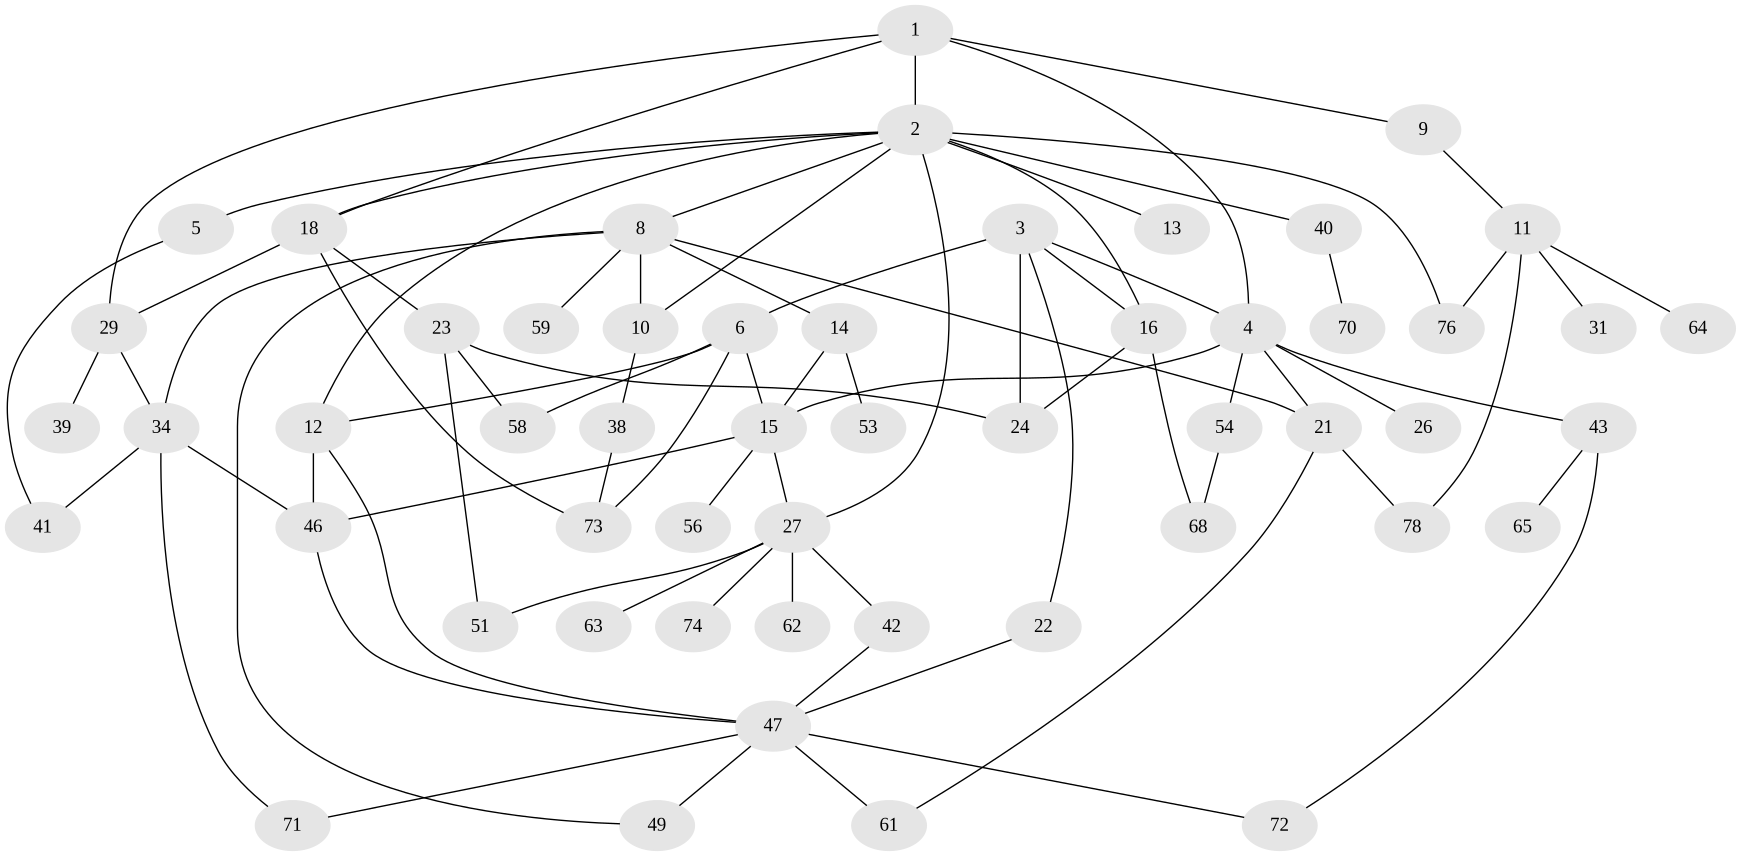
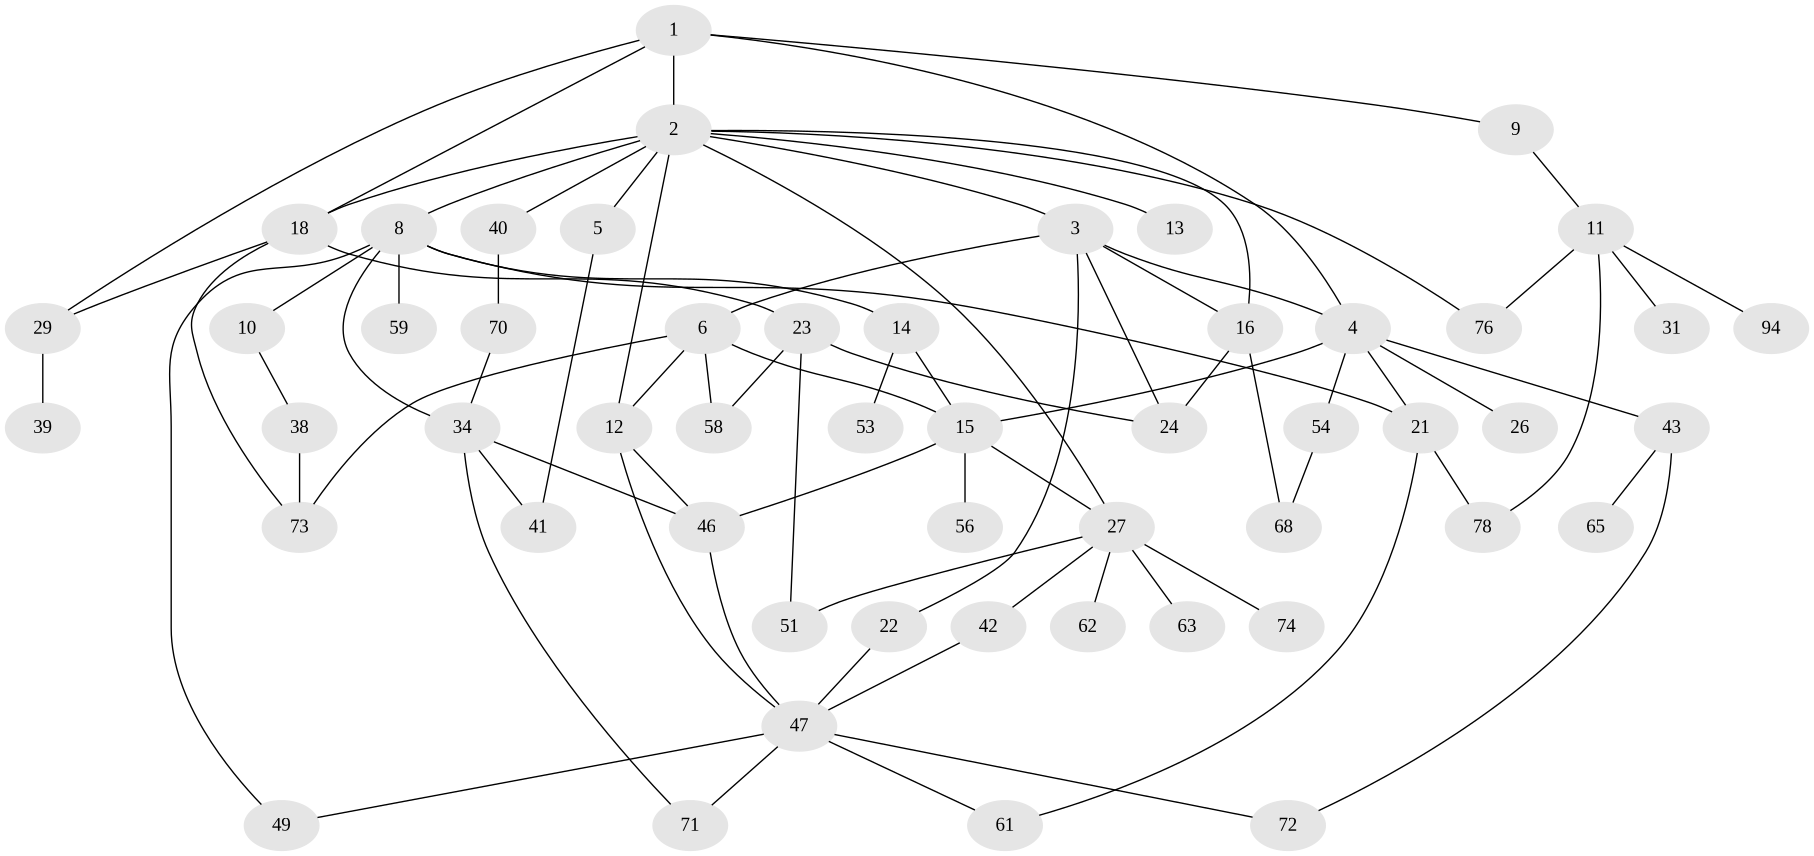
(778, 229) -> (879, 168)
(1698, 329) -> (1771, 329)
(135, 378) -> (484, 368)
